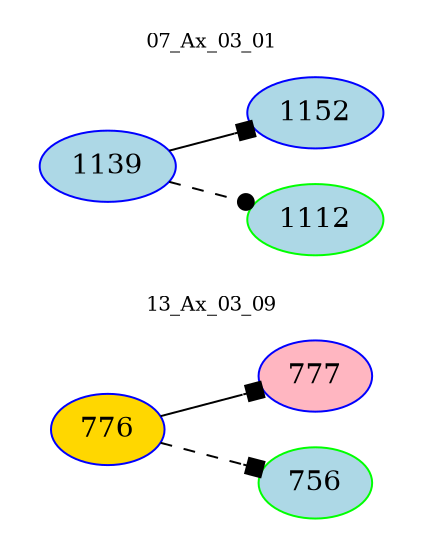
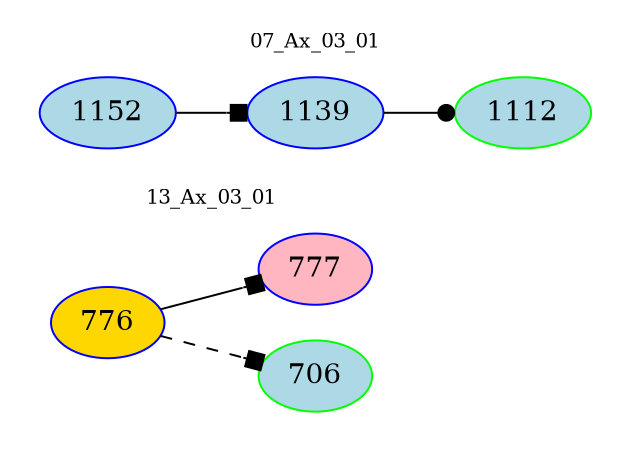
(202, 142) -> (201, 113)
(204, 191) -> (411, 113)
(212, 306) -> (212, 199)
(315, 483) -> (315, 376)
